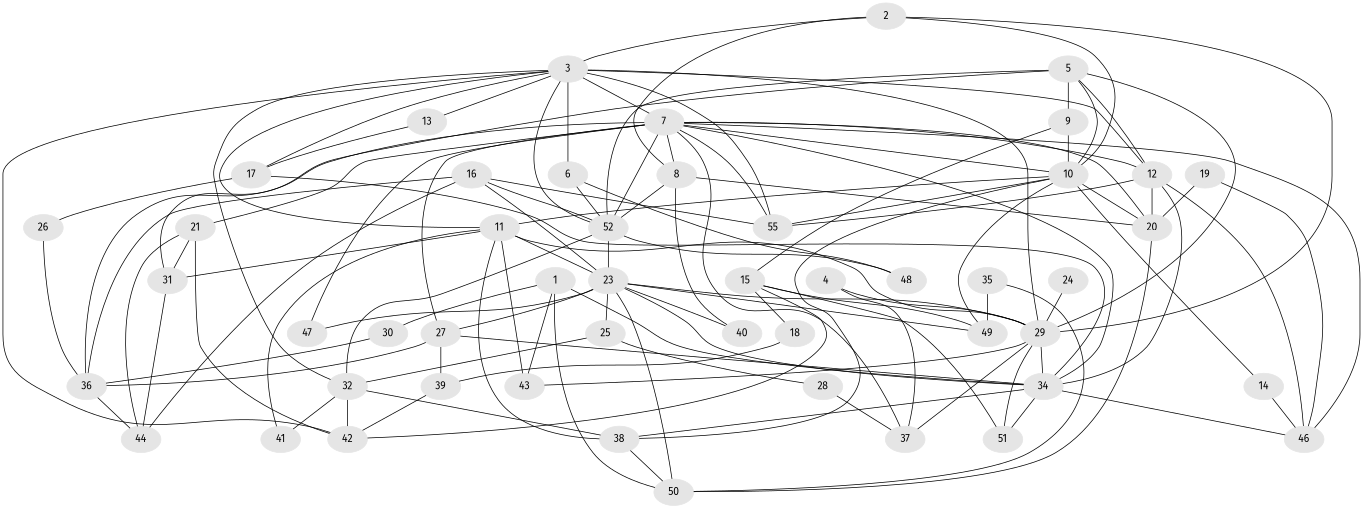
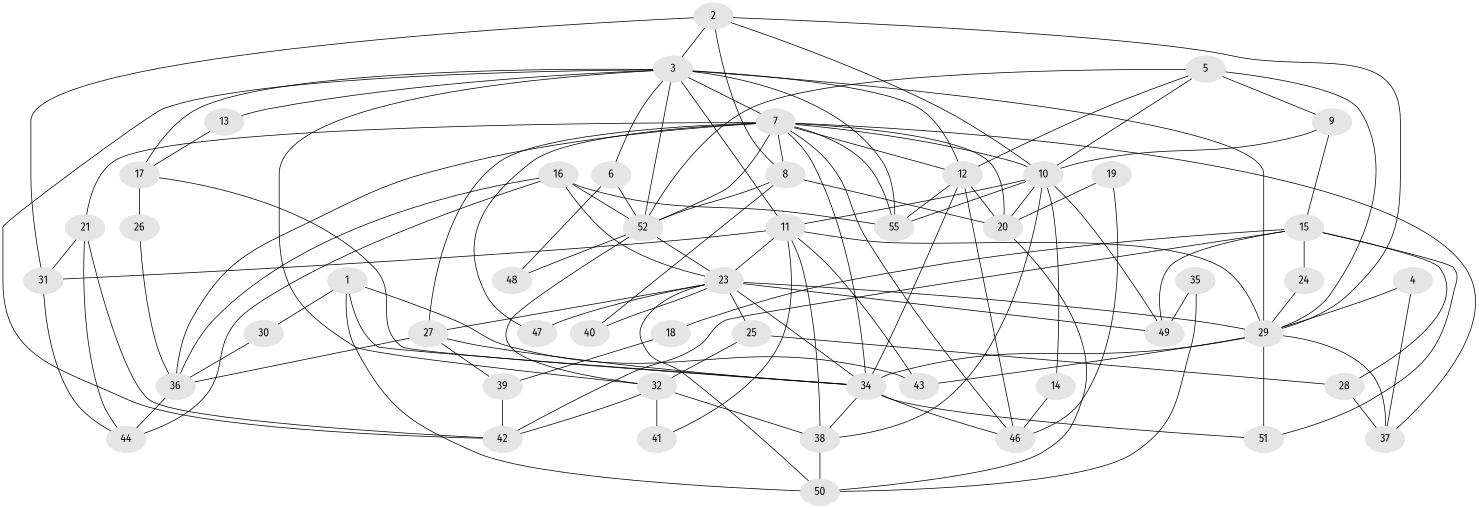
(573, 115) -> (282, 51)
none -> (1304, 254)
none -> (1445, 281)
